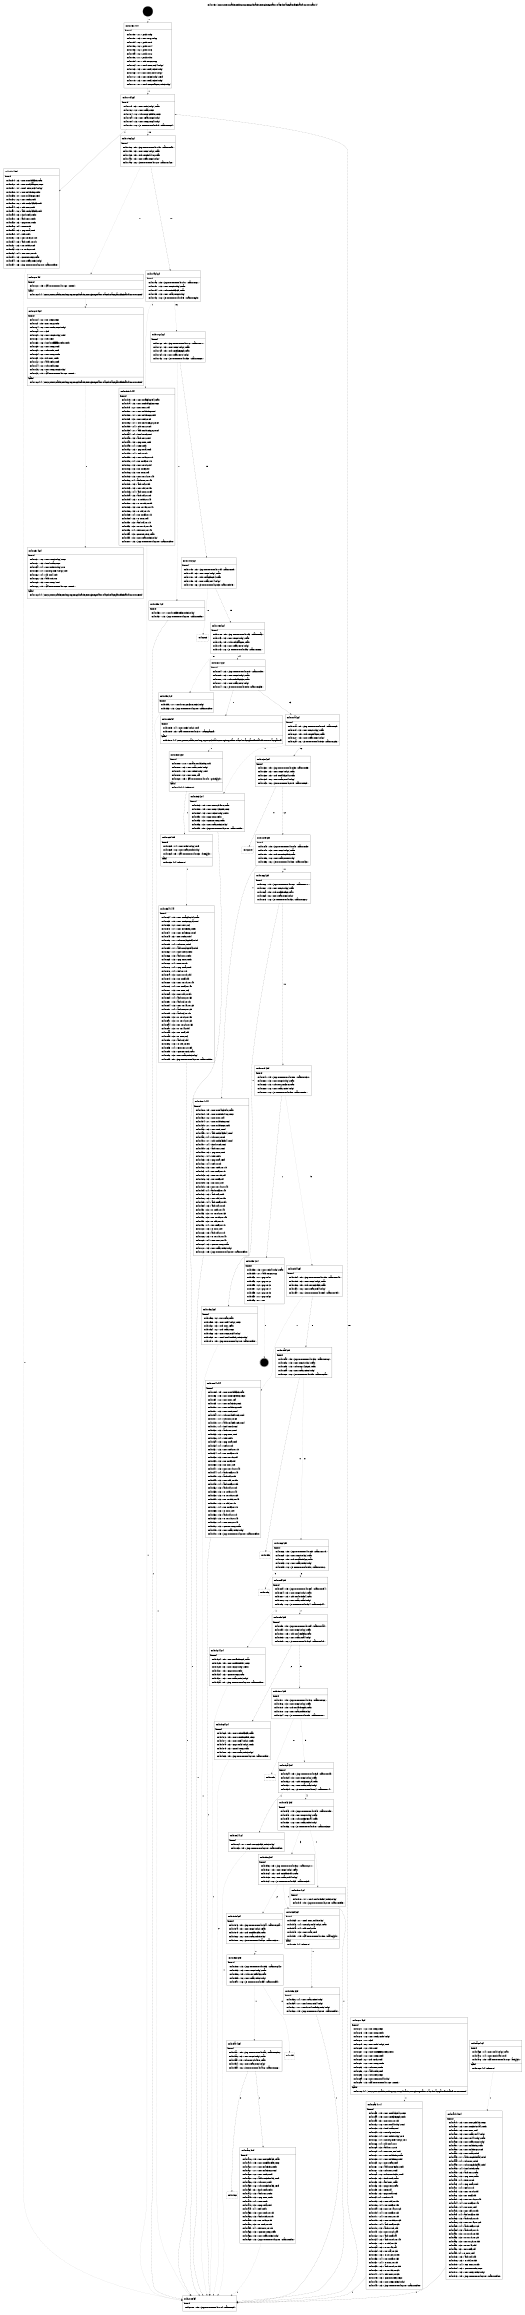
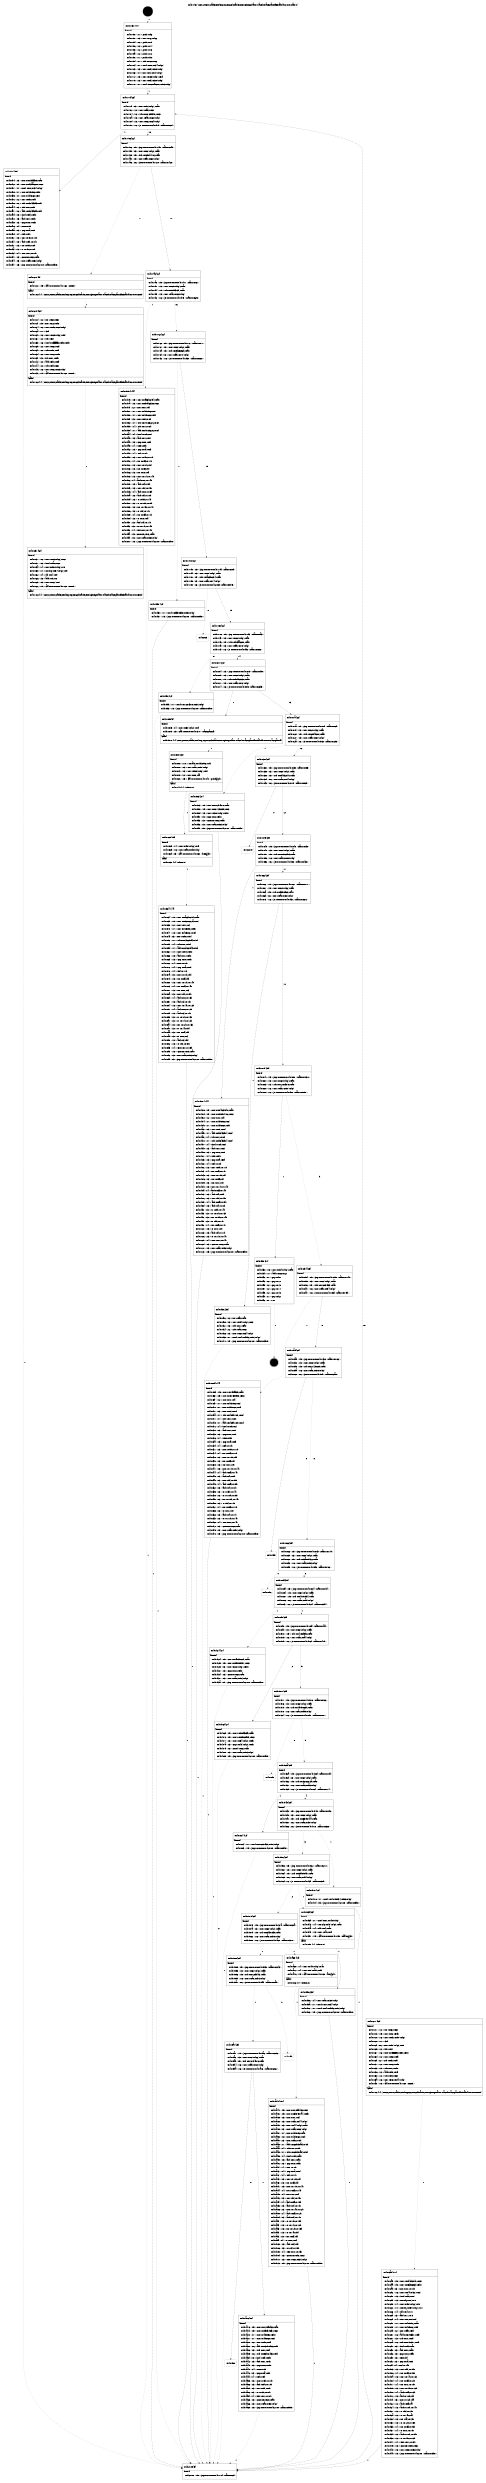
none -> (290, 1949)
